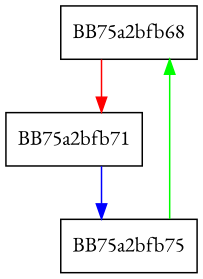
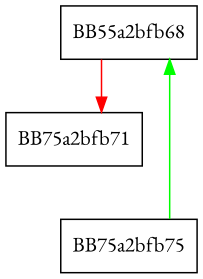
(129, 33) -> (129, 33)
(102, 185) -> none
